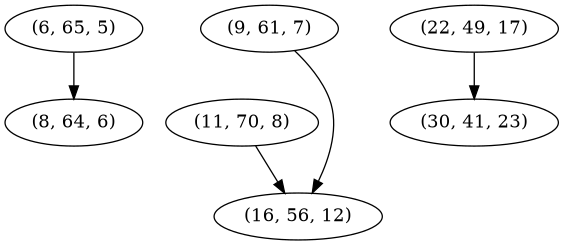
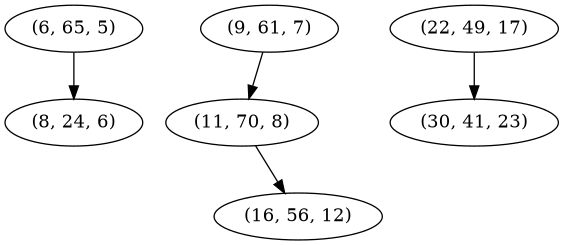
(333, 111) -> (258, 69)
(74, 123) -> (74, 123)
